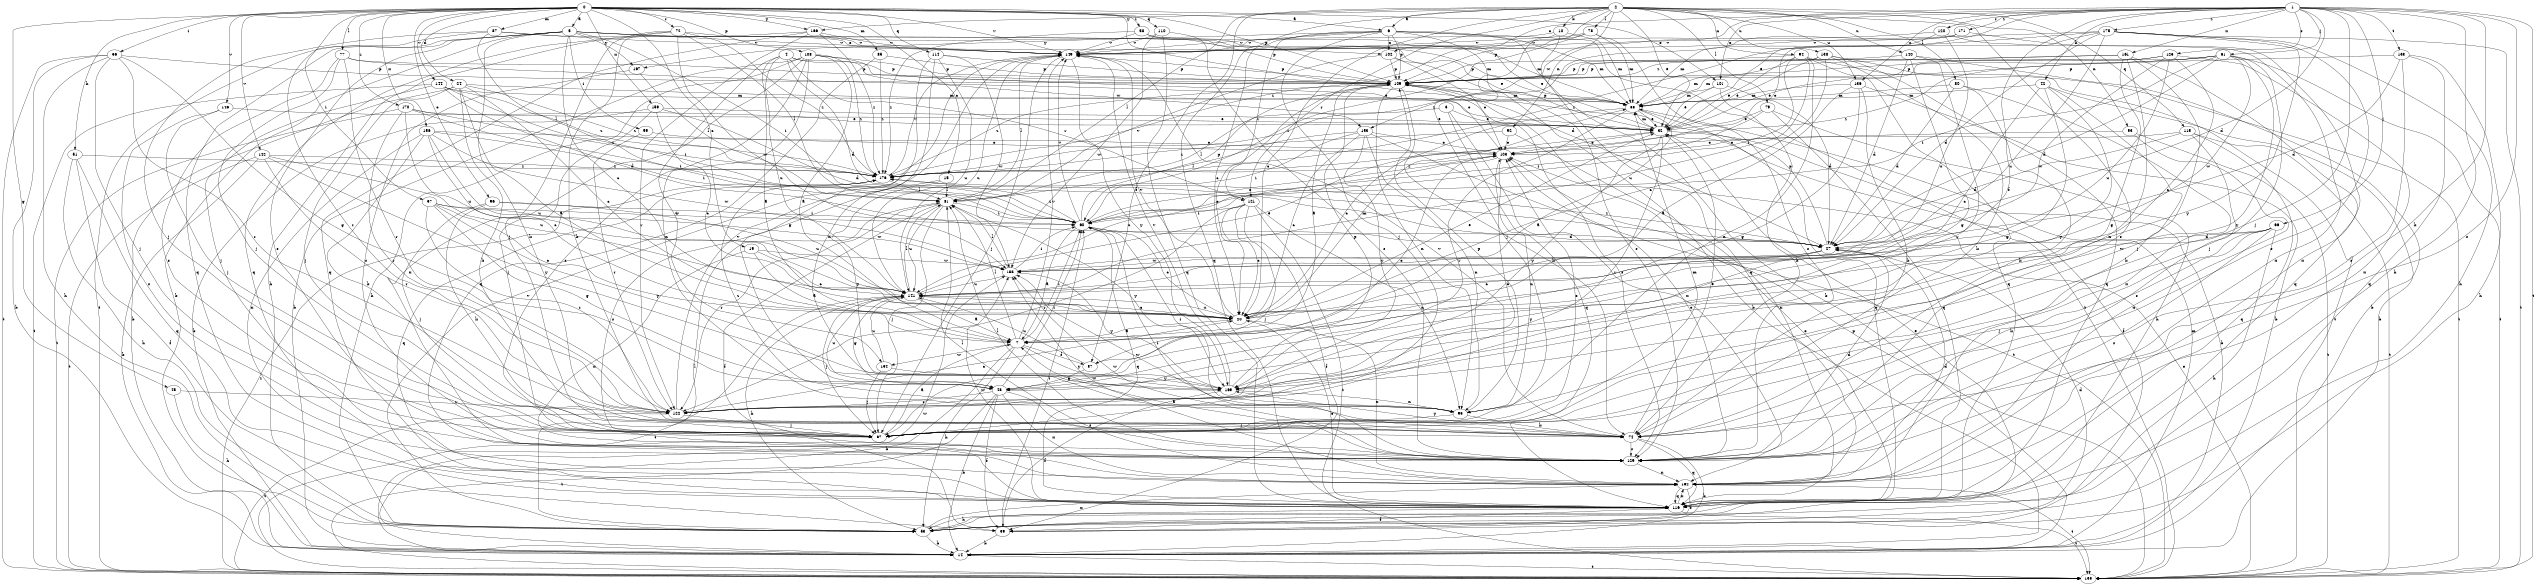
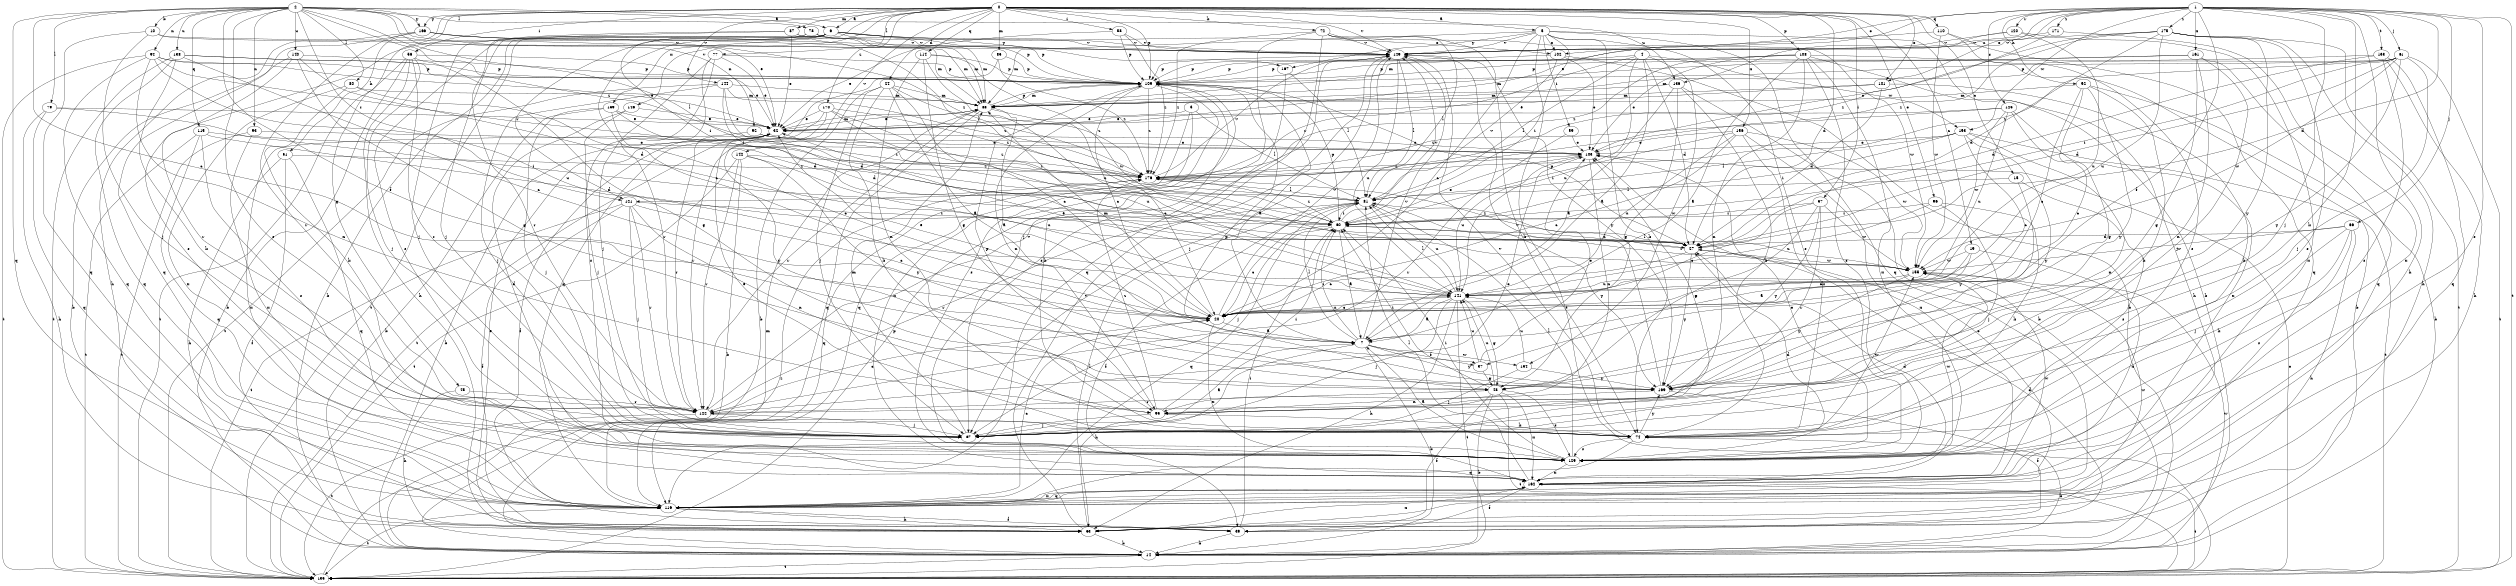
(666, 19) -> (1208, 19)
(1671, 63) -> (1579, 136)
(2043, 84) -> (2084, 84)
none -> (1515, 132)
(149, 284) -> (514, 284)
